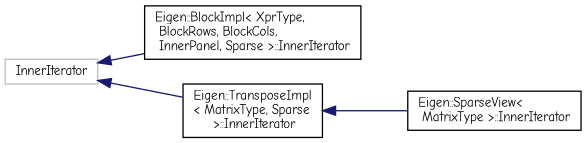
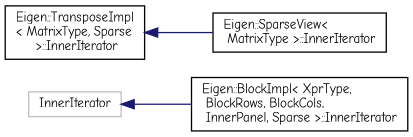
(147, 90) -> none
